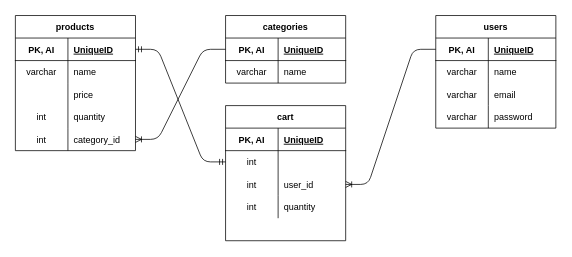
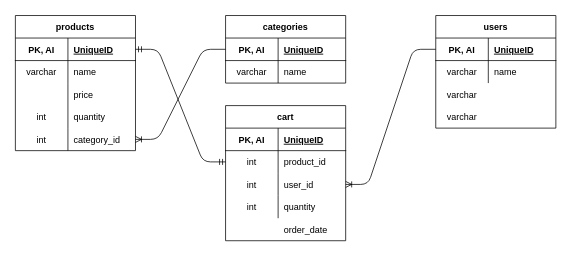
(522, 94) -> none
(522, 117) -> none
none -> (312, 162)
none -> (312, 229)
